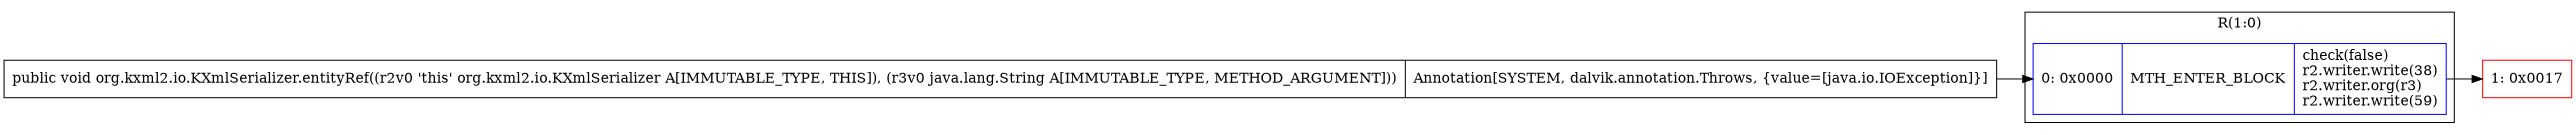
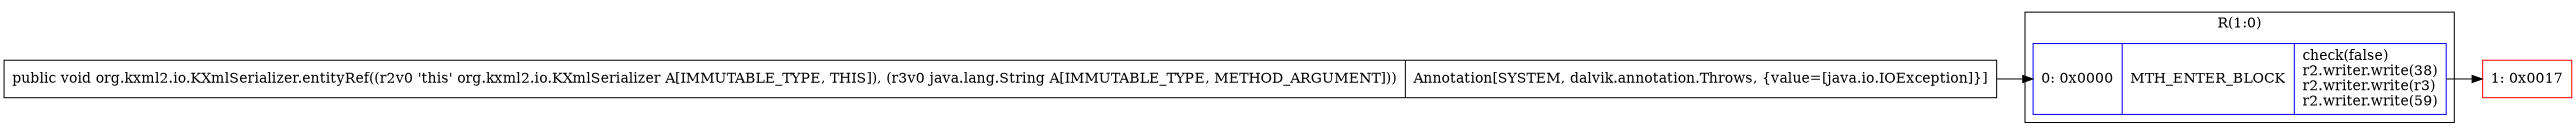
(2362, 86) -> (2369, 86)
